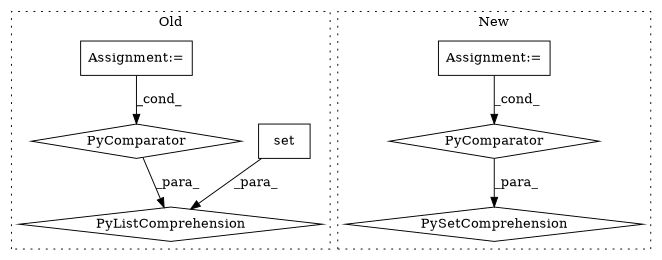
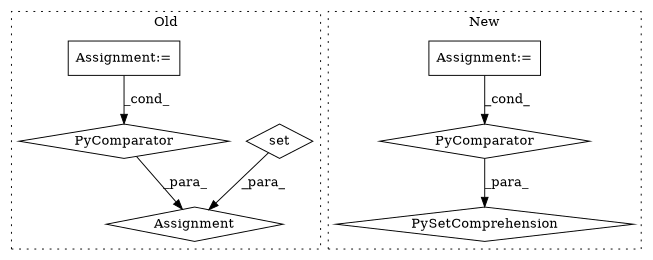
(284, 141) -> (280, 141)
(171, 224) -> (195, 224)
